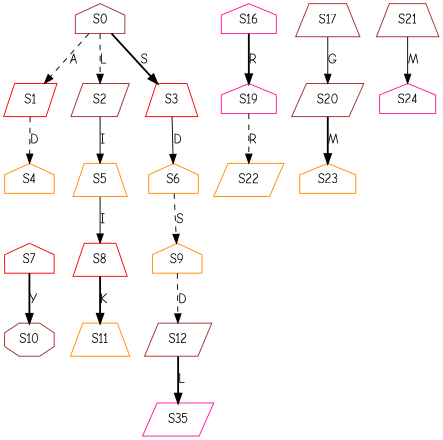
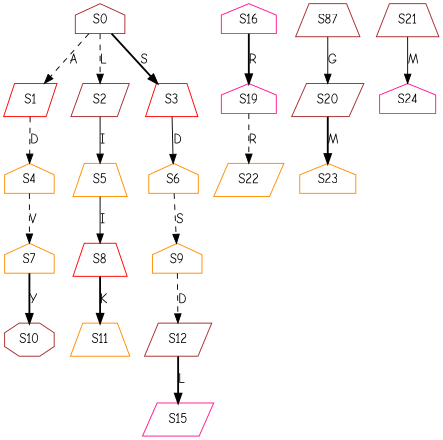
(328, 20) -> (328, 20)
none -> (29, 214)
(29, 260) -> (29, 260)
(178, 420) -> (178, 420)
